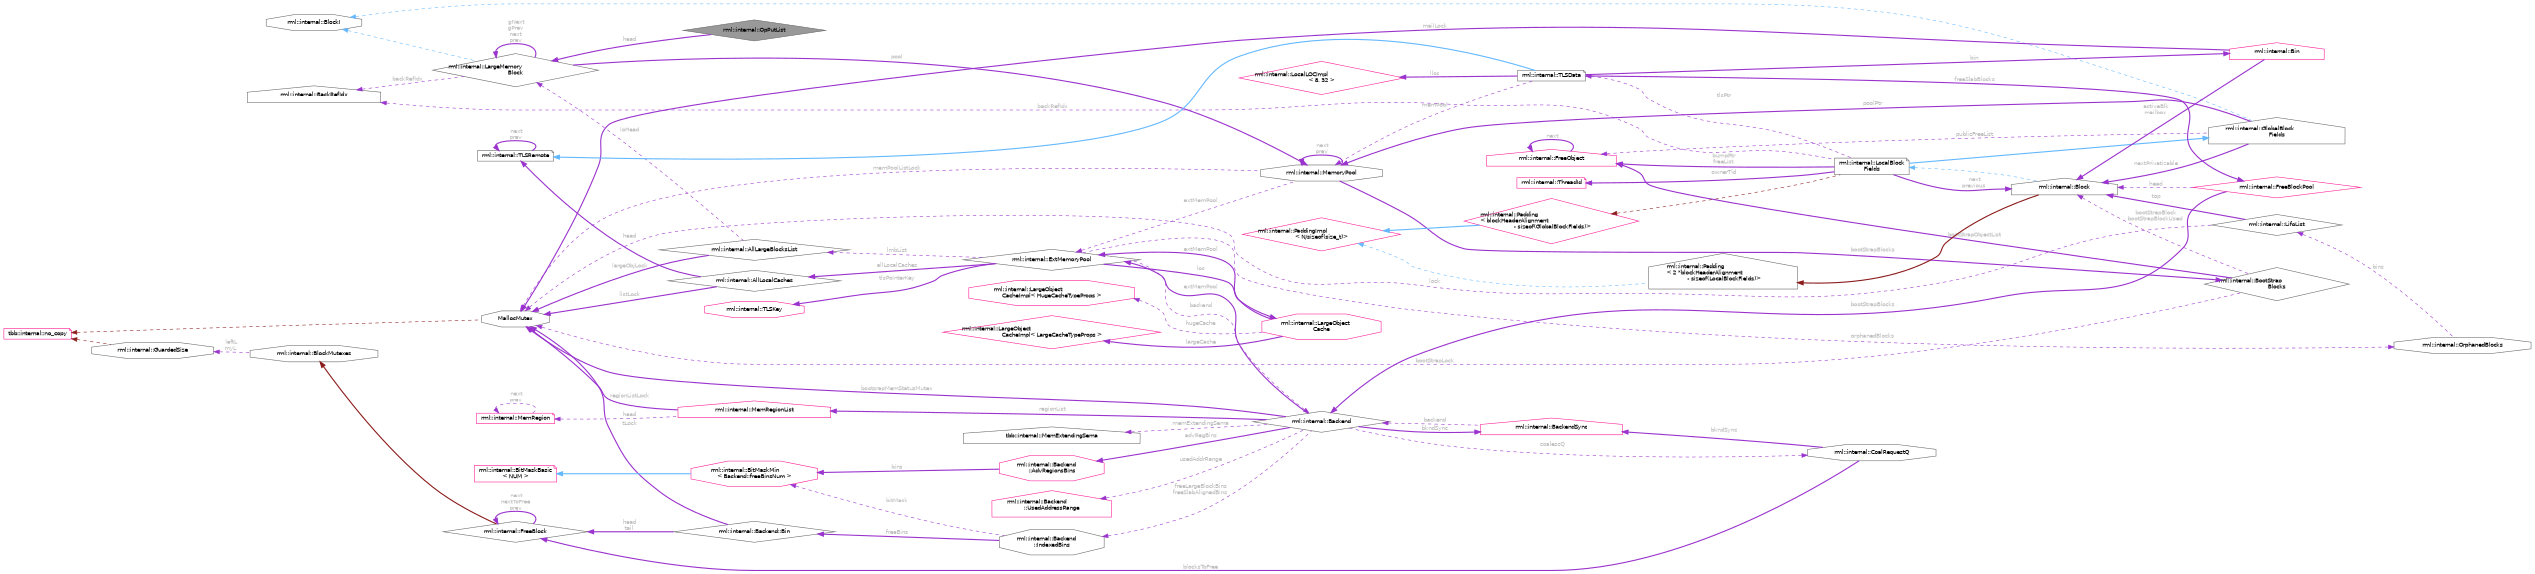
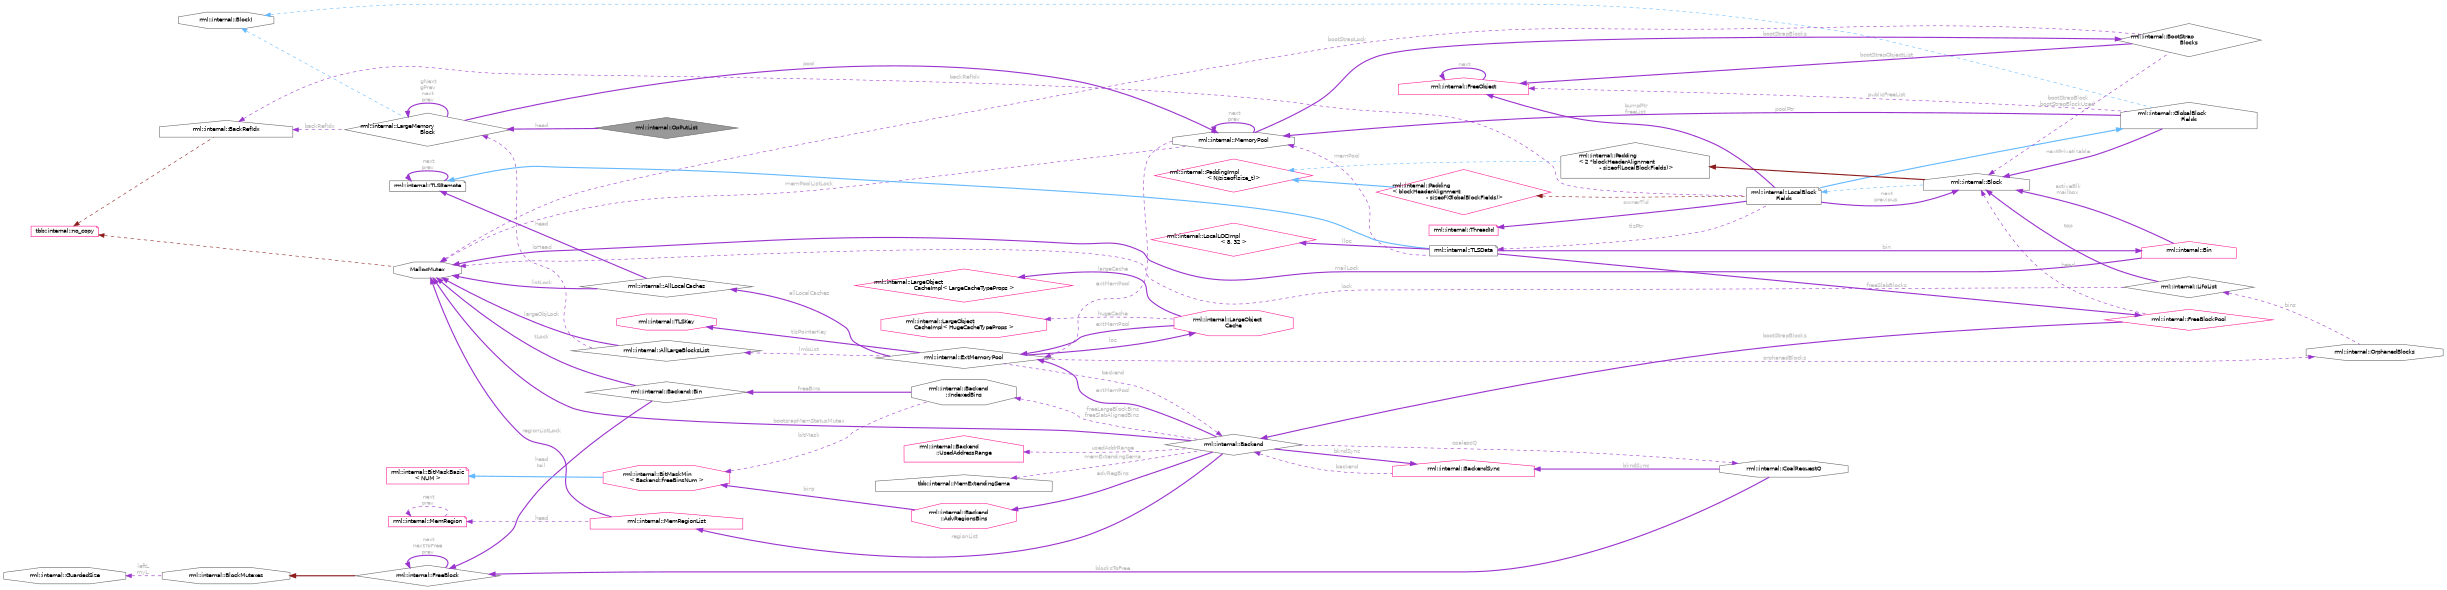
(94, 342) -> (146, 180)
